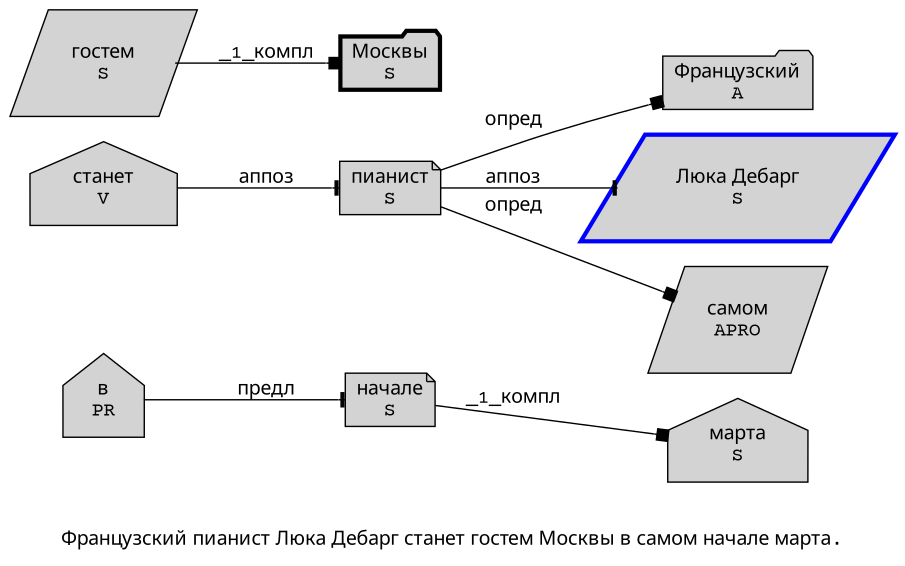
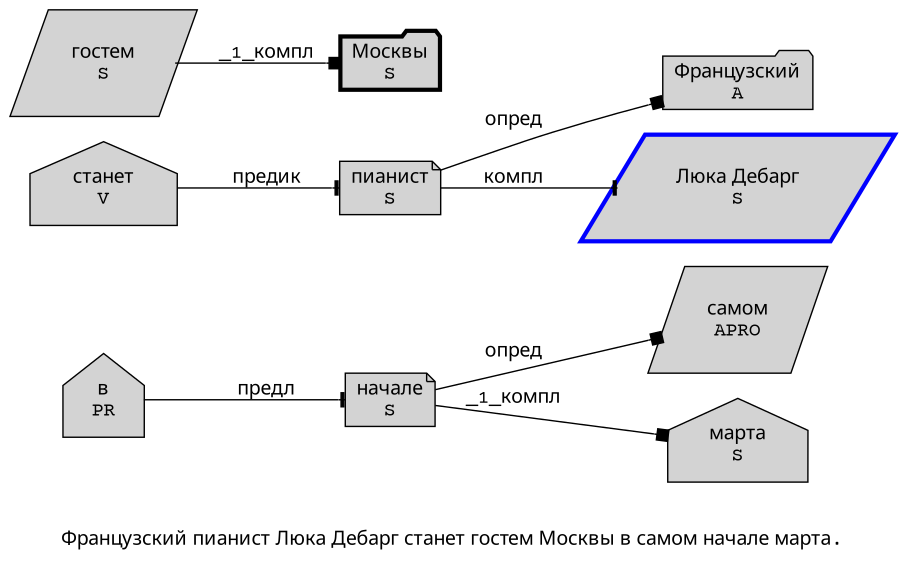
(267, 177) -> (267, 177)
(514, 177) -> (514, 177)
(552, 249) -> (542, 365)
